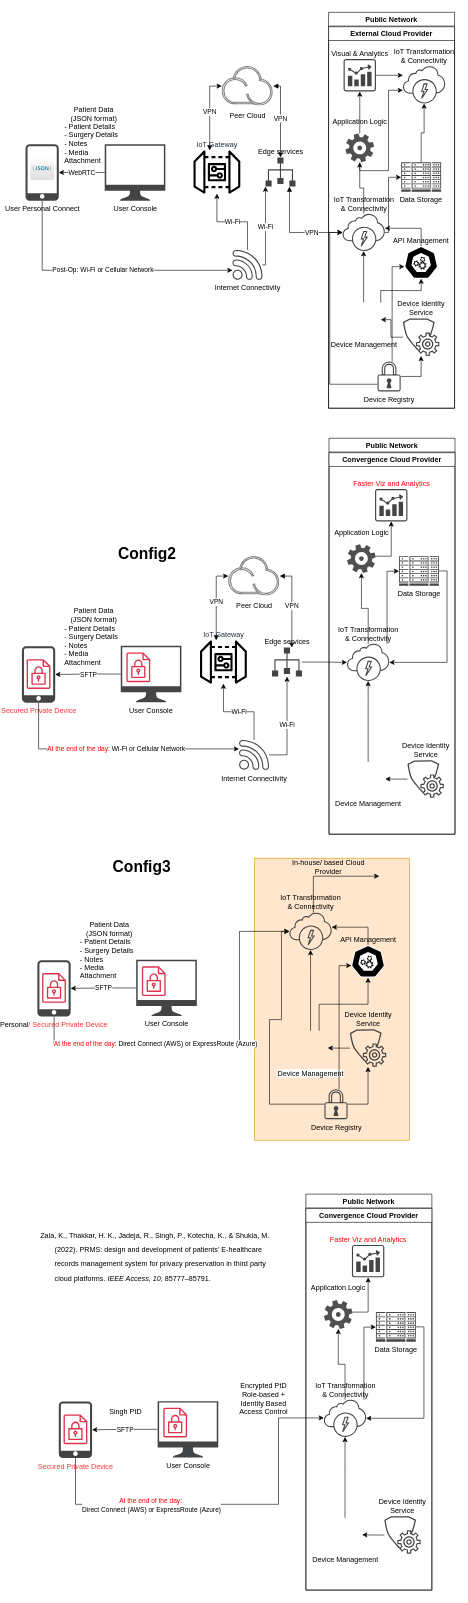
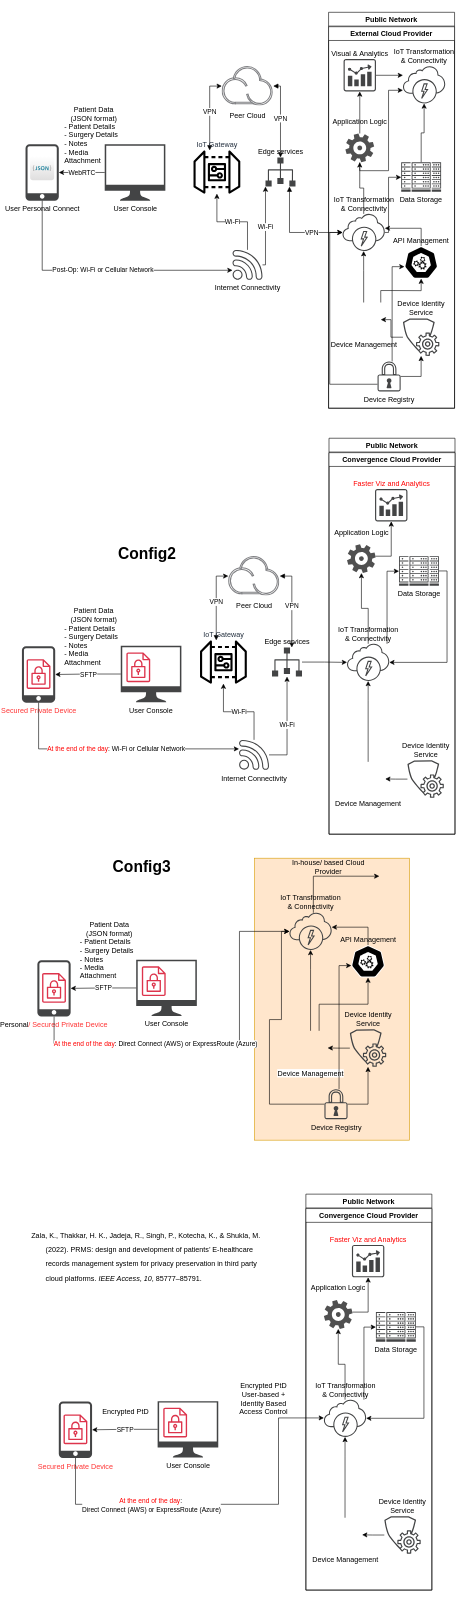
(159, 1257) -> (150, 1257)
(264, 1399) -> (264, 1399)
(126, 1412) -> (126, 1412)
